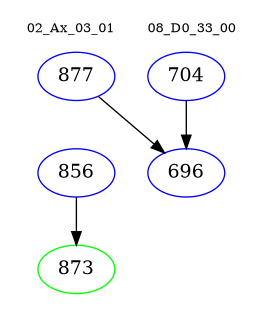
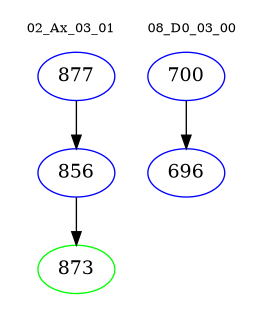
(192, 29) -> (192, 29)
(186, 76) -> (186, 76)
(117, 112) -> (76, 118)
